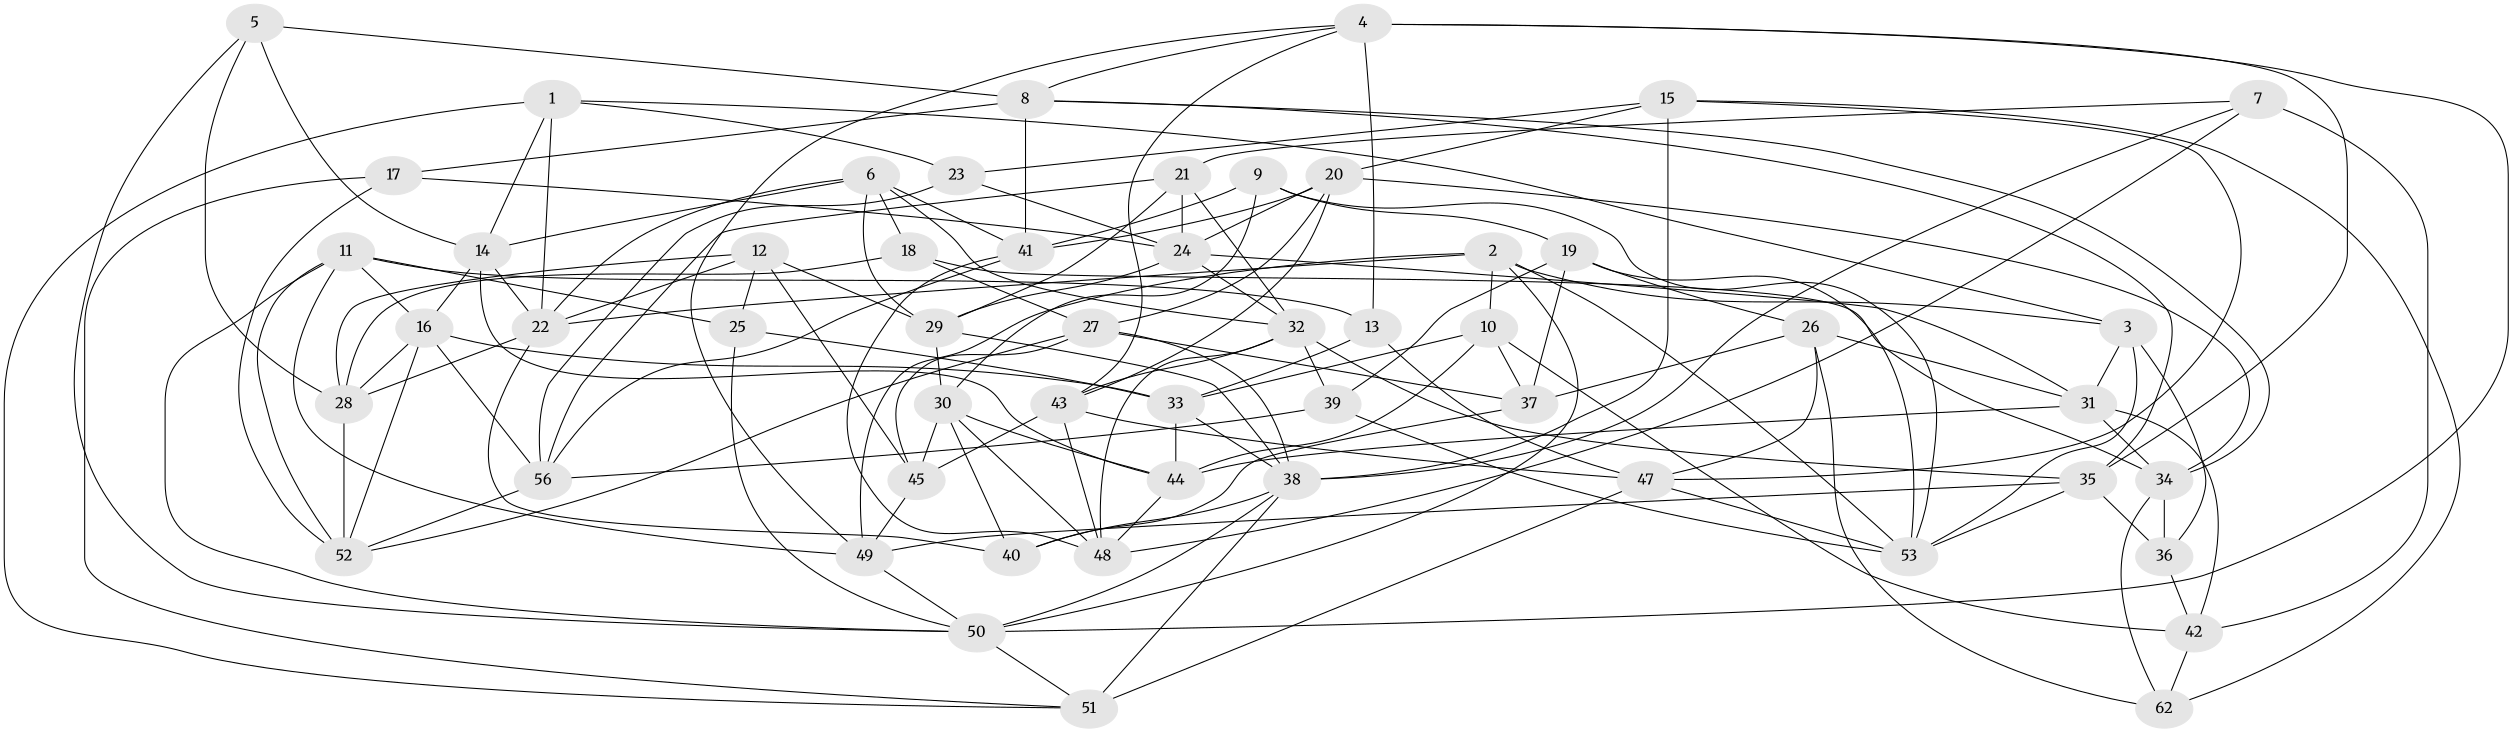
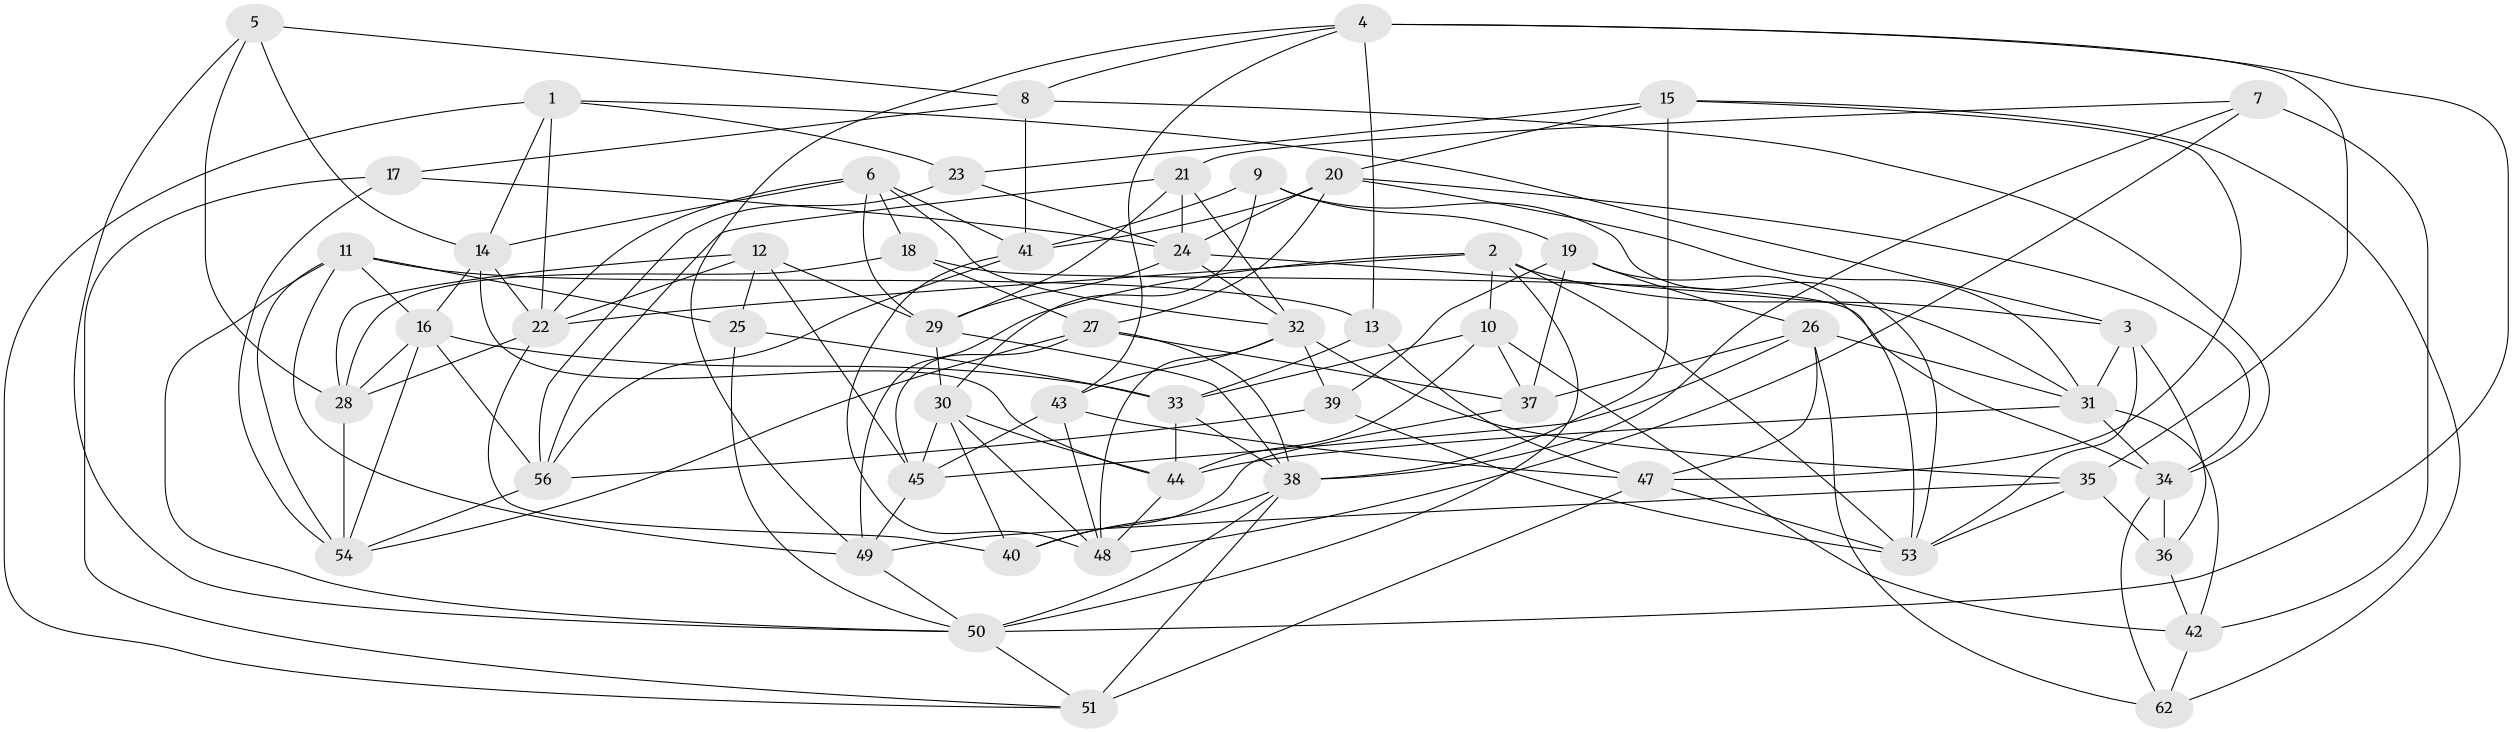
(1714, 153) -> none
(1224, 325) -> (1736, 260)
none -> (1374, 441)
(344, 557) -> (344, 557)
